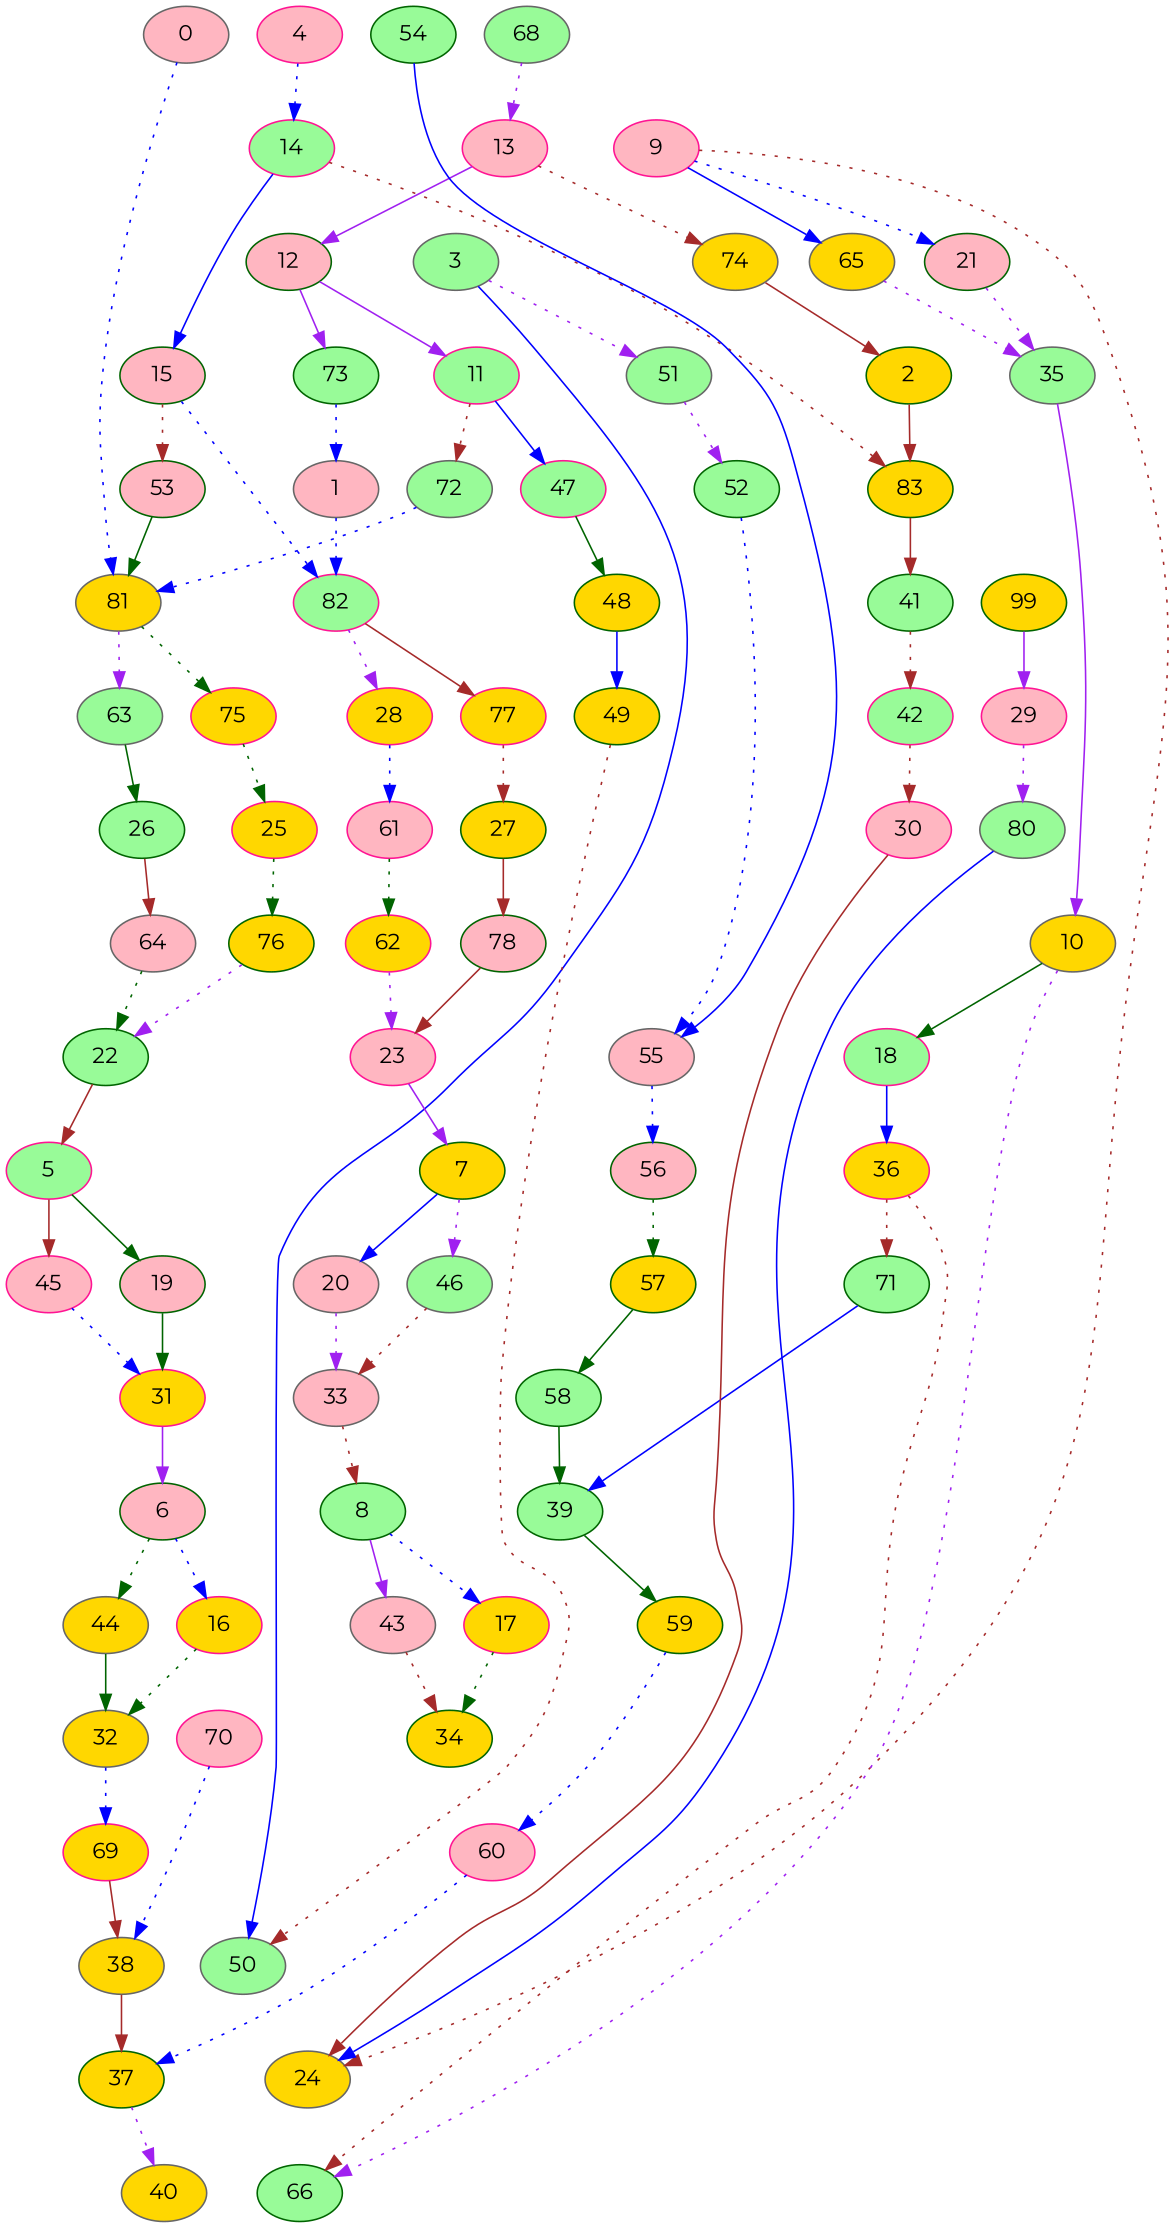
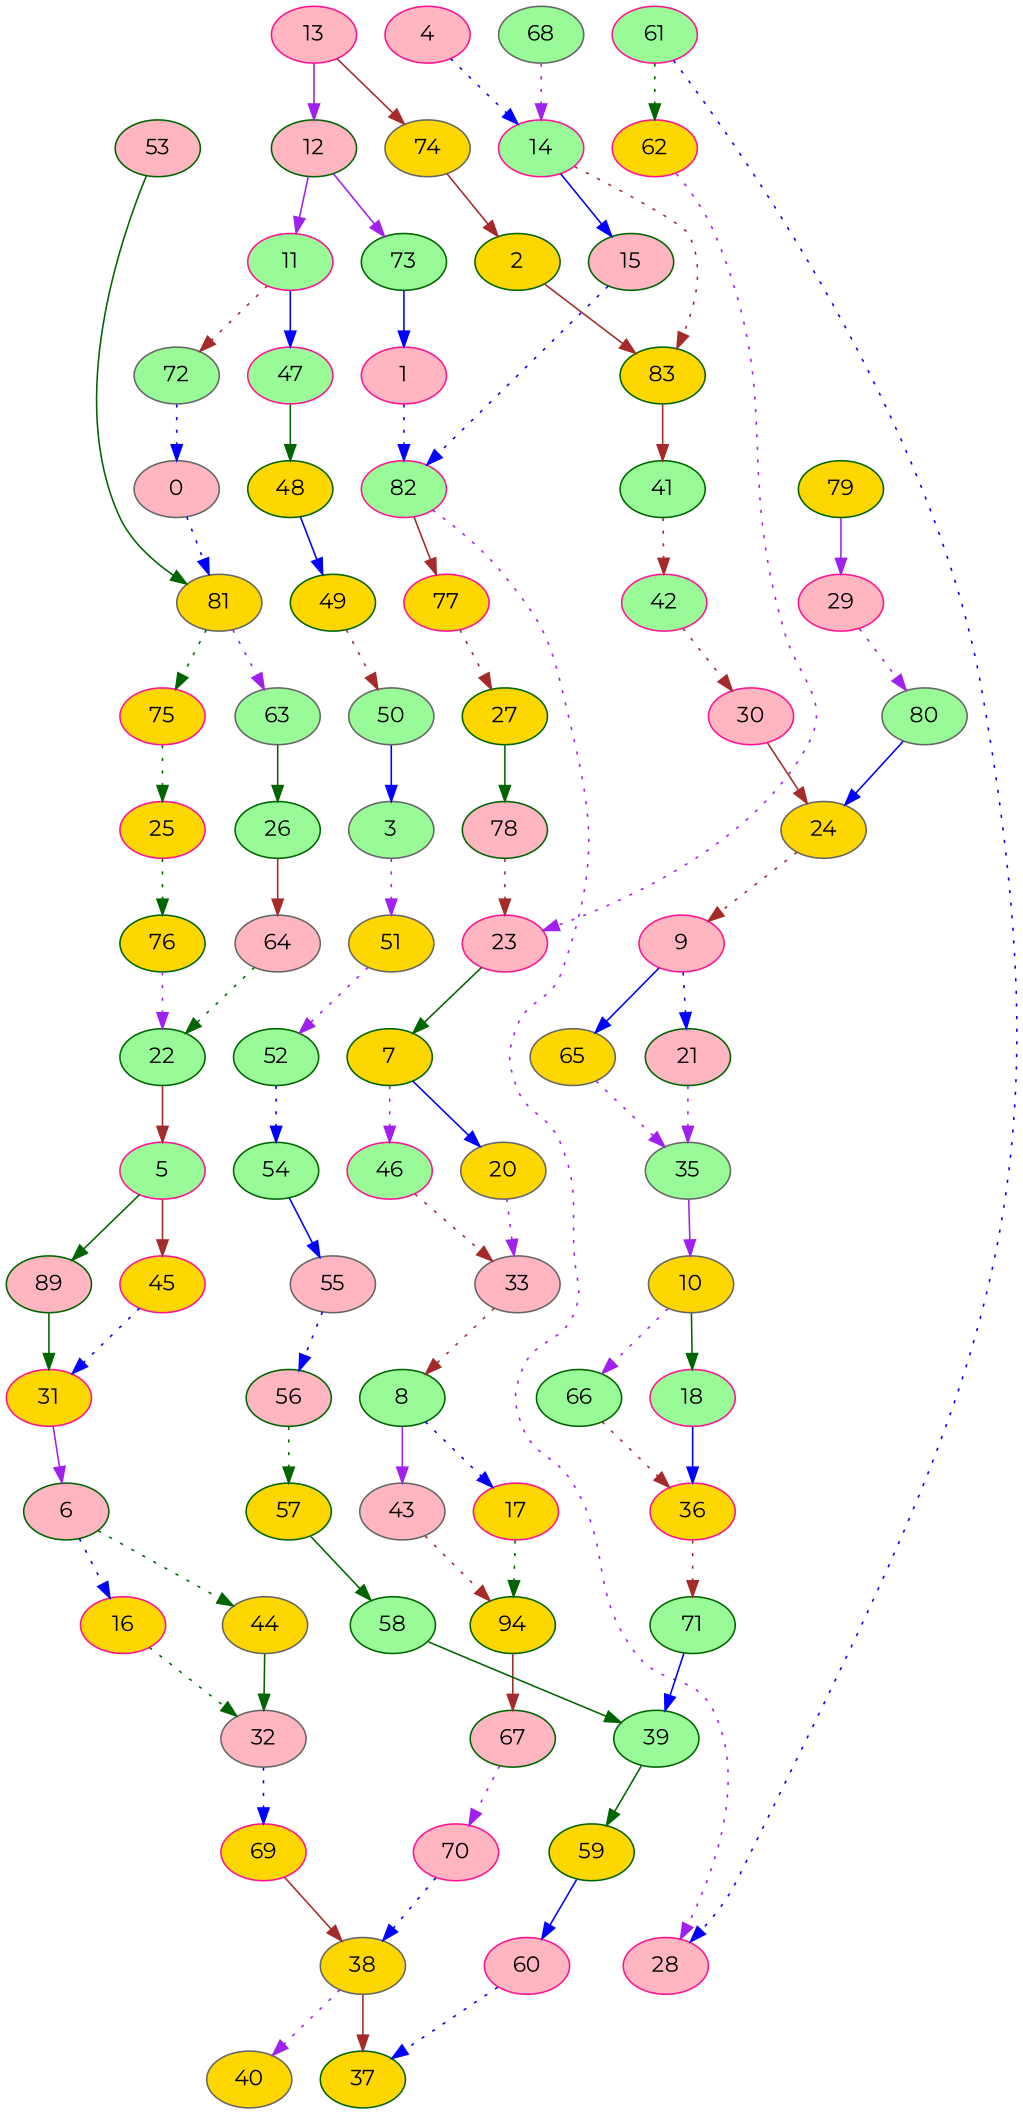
(518, 83) -> (541, 84)
(613, 202) -> (365, 86)
(669, 376) -> (391, 944)
(163, 425) -> none
(336, 425) -> (404, 311)
(336, 489) -> (404, 376)
(308, 547) -> (177, 425)
(1024, 603) -> (841, 489)
(390, 716) -> (666, 1966)
(390, 765) -> (1014, 989)
(753, 776) -> (276, 1106)
(390, 830) -> (655, 35)
(503, 879) -> (505, 765)
(454, 995) -> (505, 879)
(460, 1075) -> (391, 765)
(419, 1100) -> (453, 995)
(1112, 1138) -> (759, 882)
(49, 1284) -> (163, 1284)
(163, 1284) -> (49, 1284)
(336, 1284) -> (503, 1171)
(450, 1284) -> (390, 1171)
(106, 1739) -> (263, 1739)
(450, 1739) -> (513, 1625)
none -> (513, 1739)
(607, 1743) -> (563, 1902)
(824, 1781) -> (630, 1449)
(140, 2129) -> (312, 2017)
